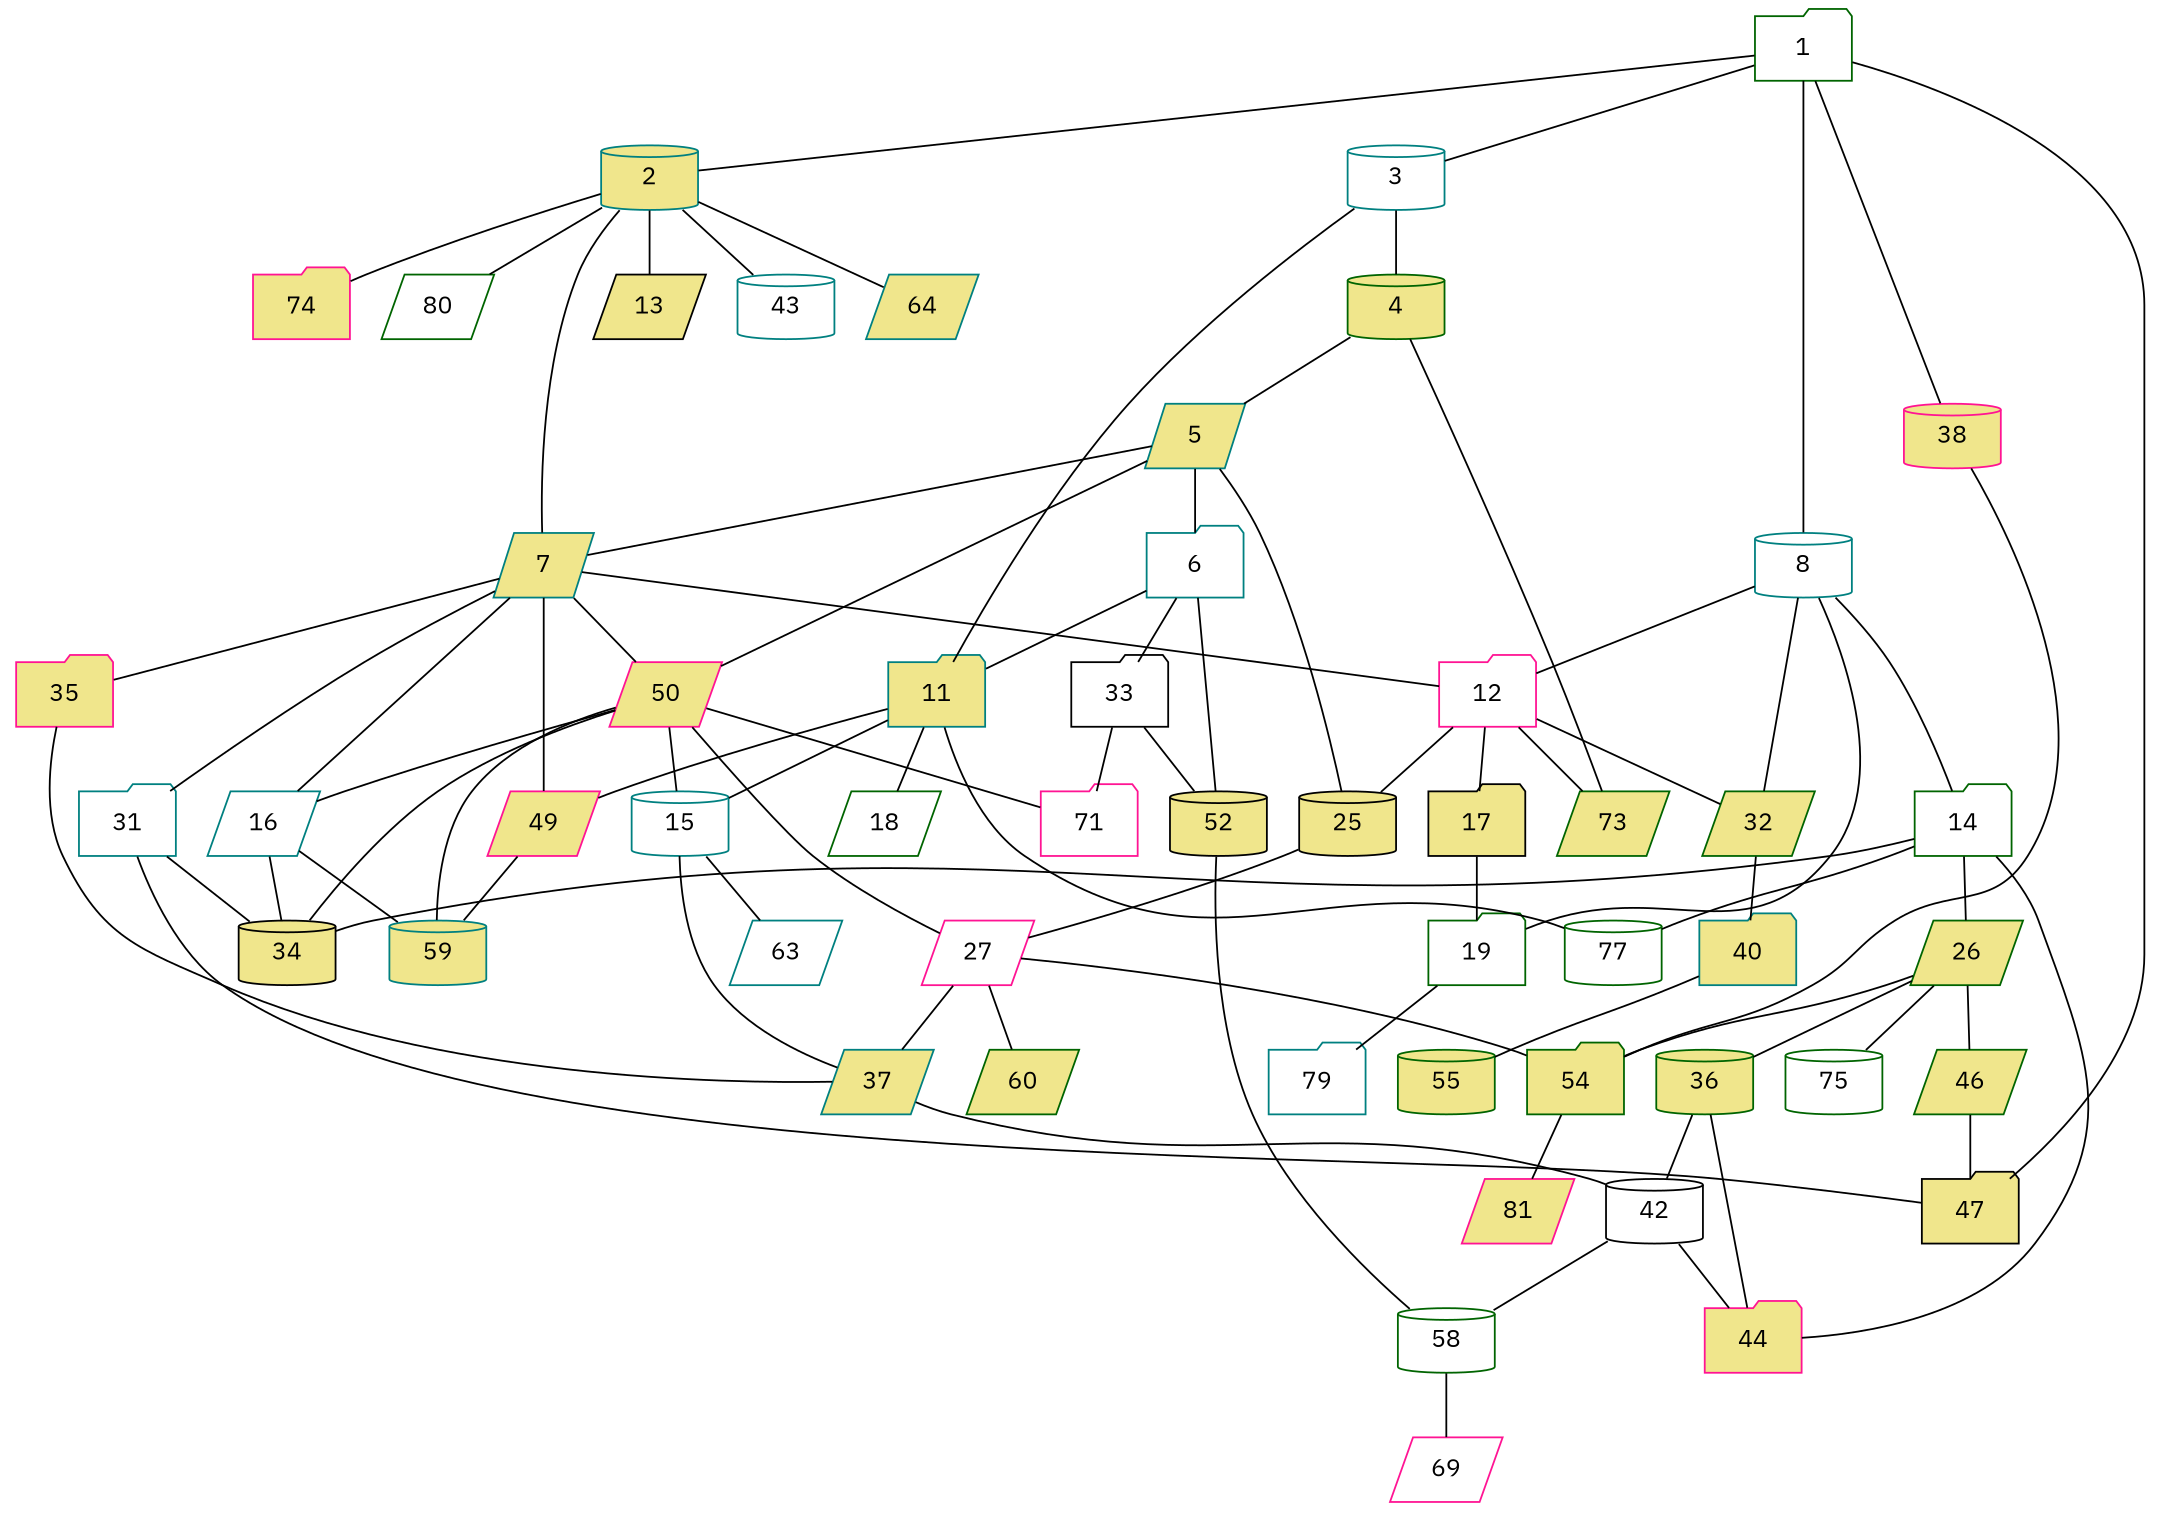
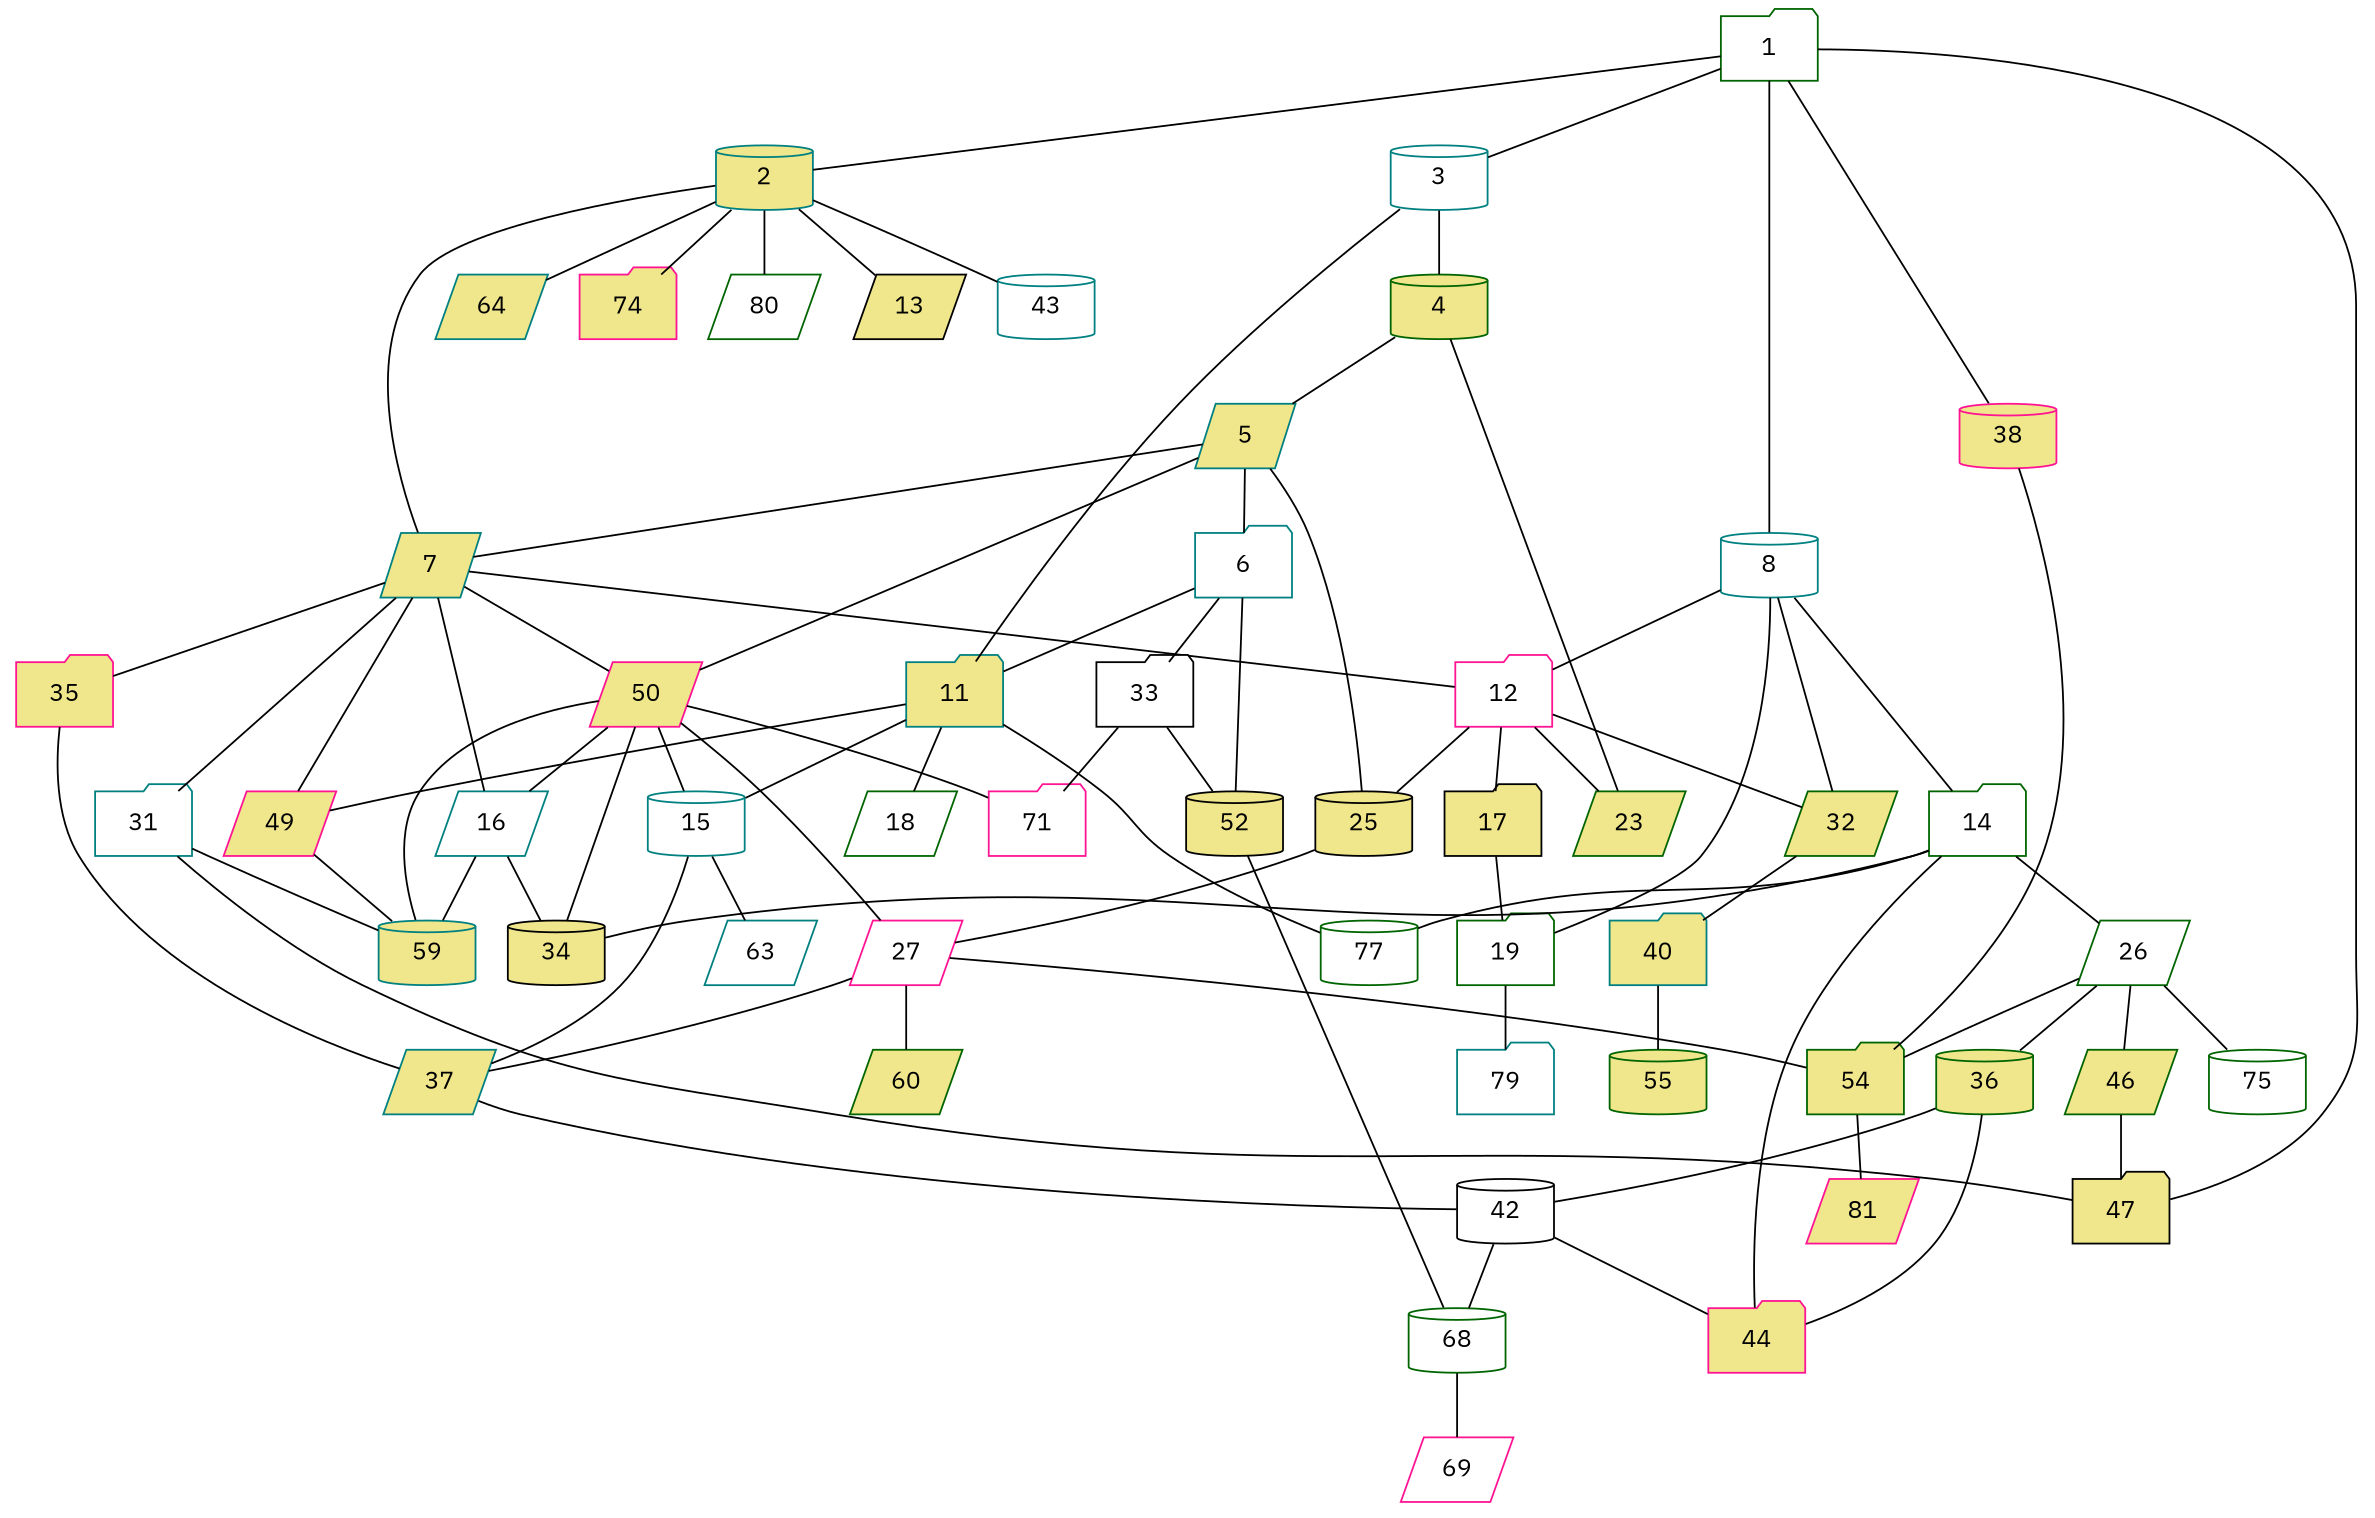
(1613, 824) -> (1629, 824)
(208, 889) -> (285, 890)
(1967, 953) -> (2134, 953)
(1446, 1340) -> (1457, 1340)
